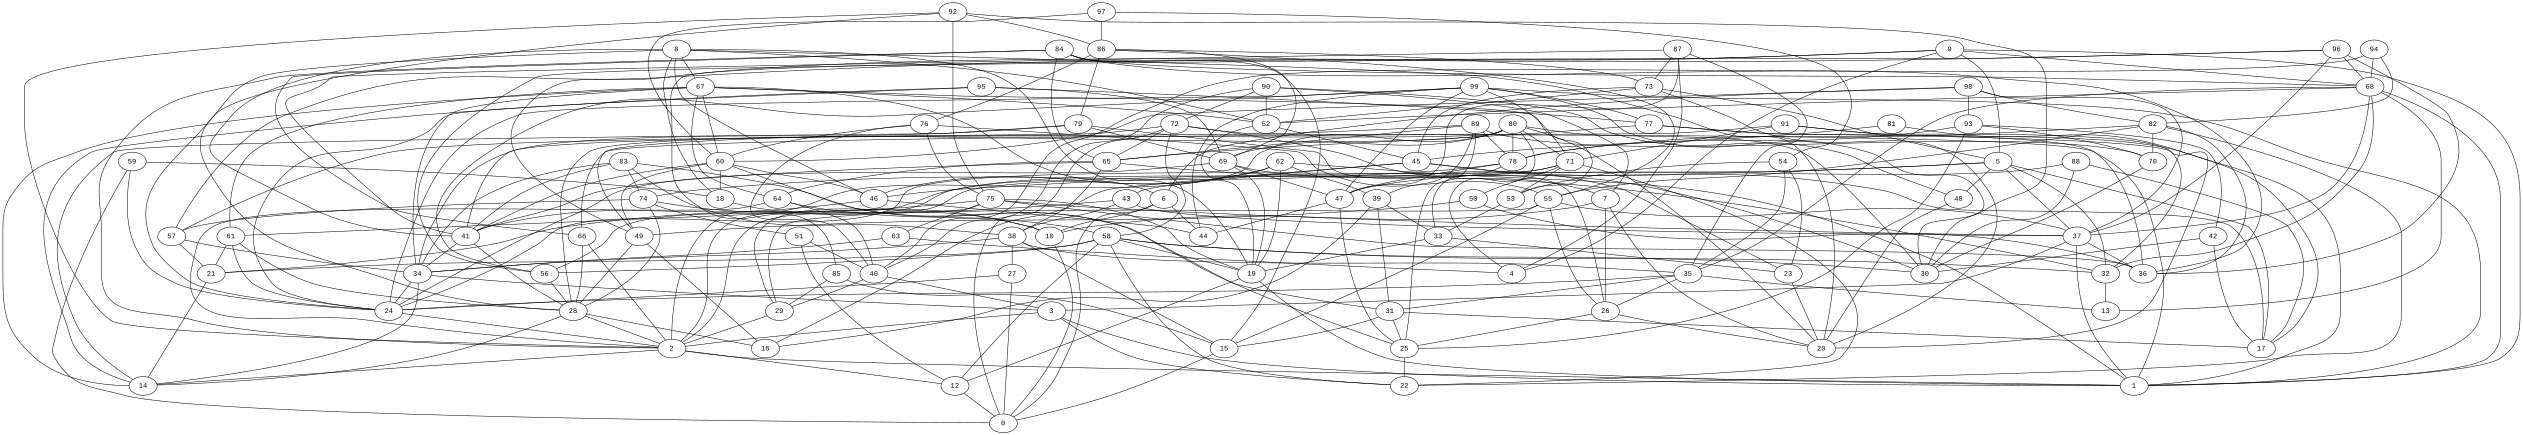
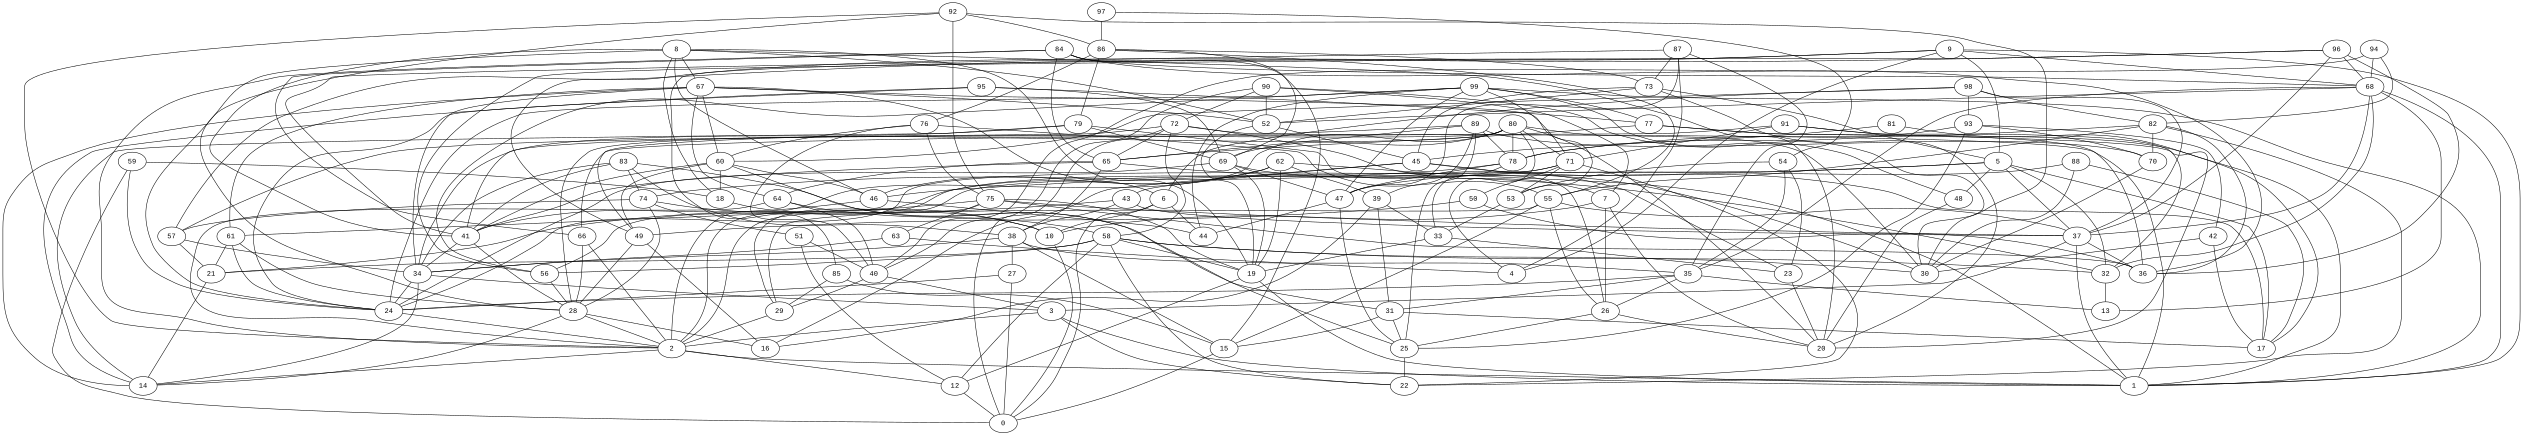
(759, 23) -> none
